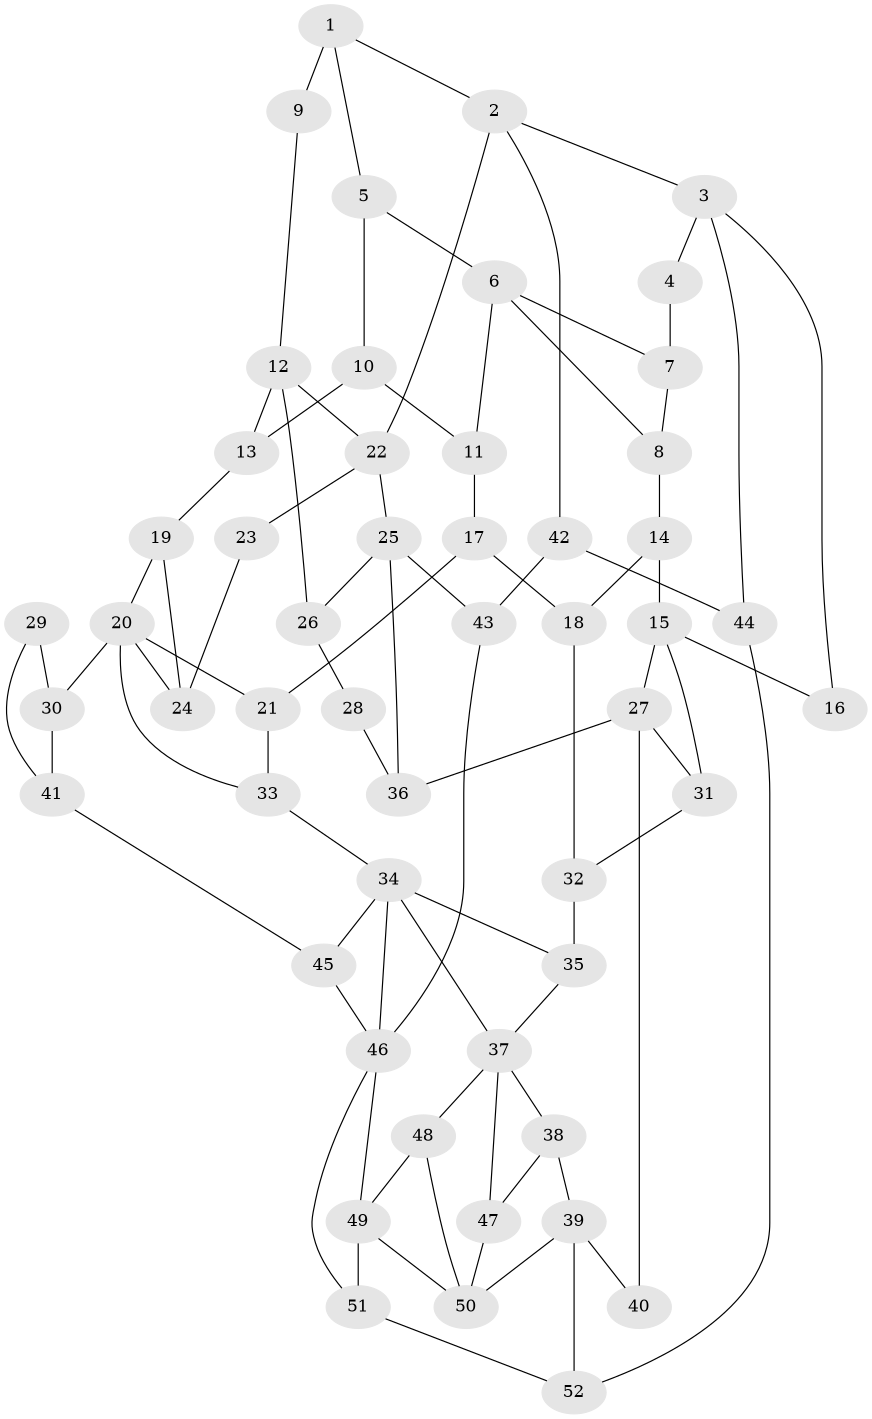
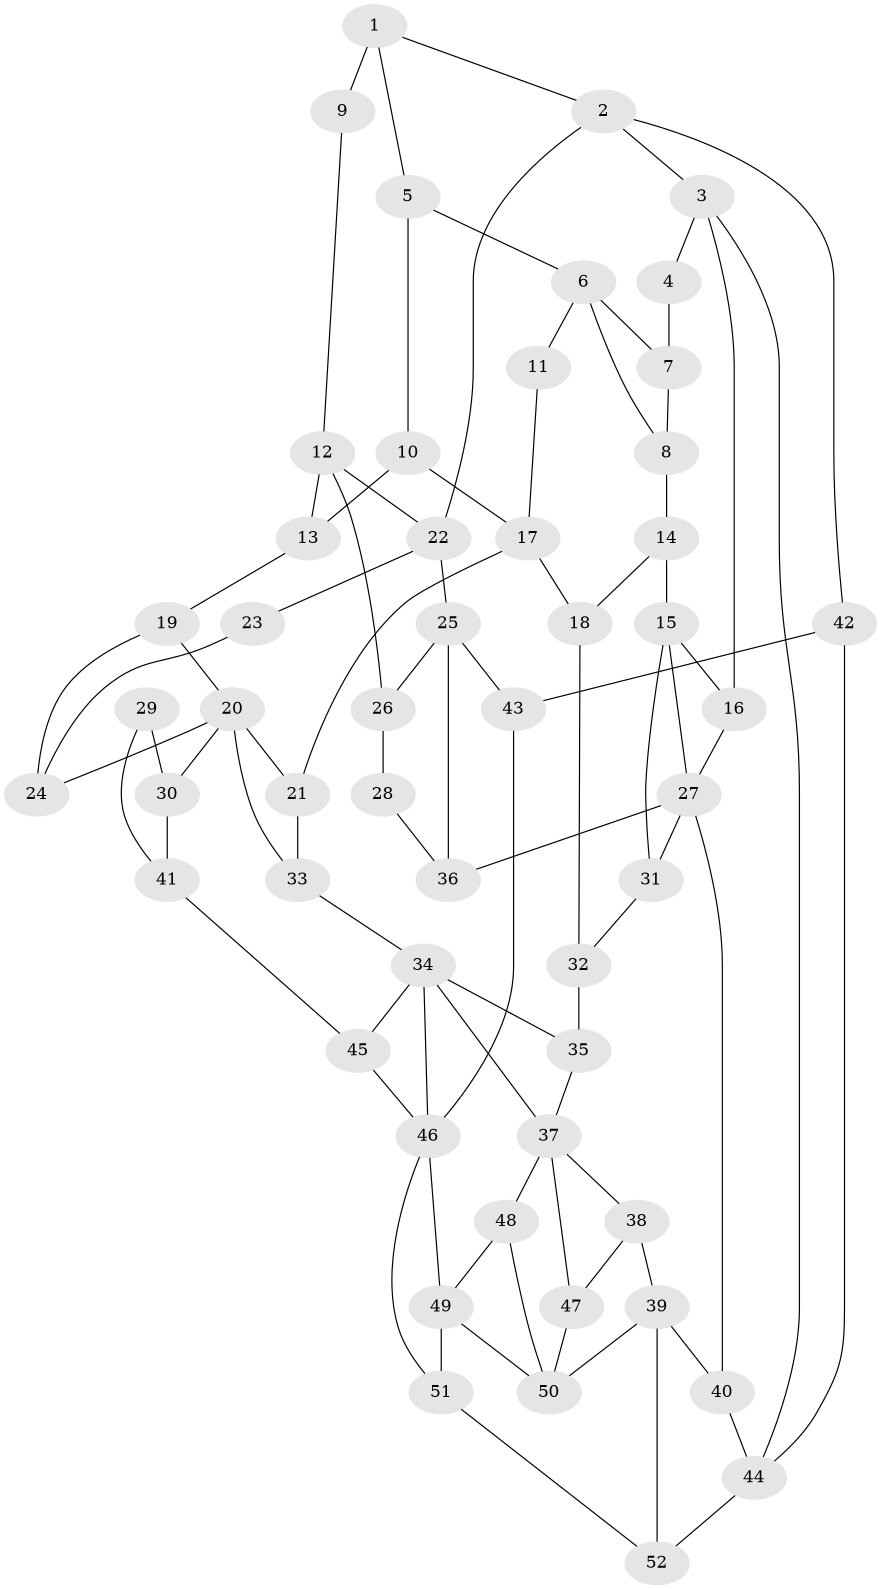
(419, 410) -> (468, 496)
none -> (712, 752)
none -> (738, 1435)
